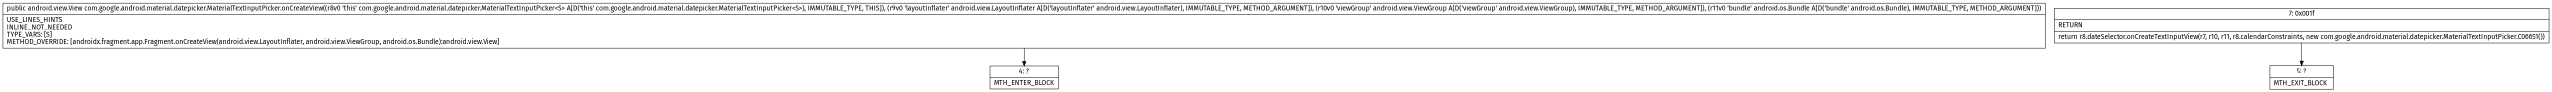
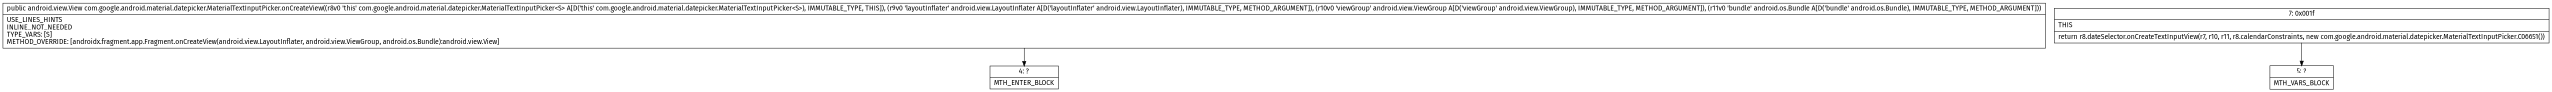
(2071, 25) -> (2066, 25)
(2300, 83) -> (2302, 83)
